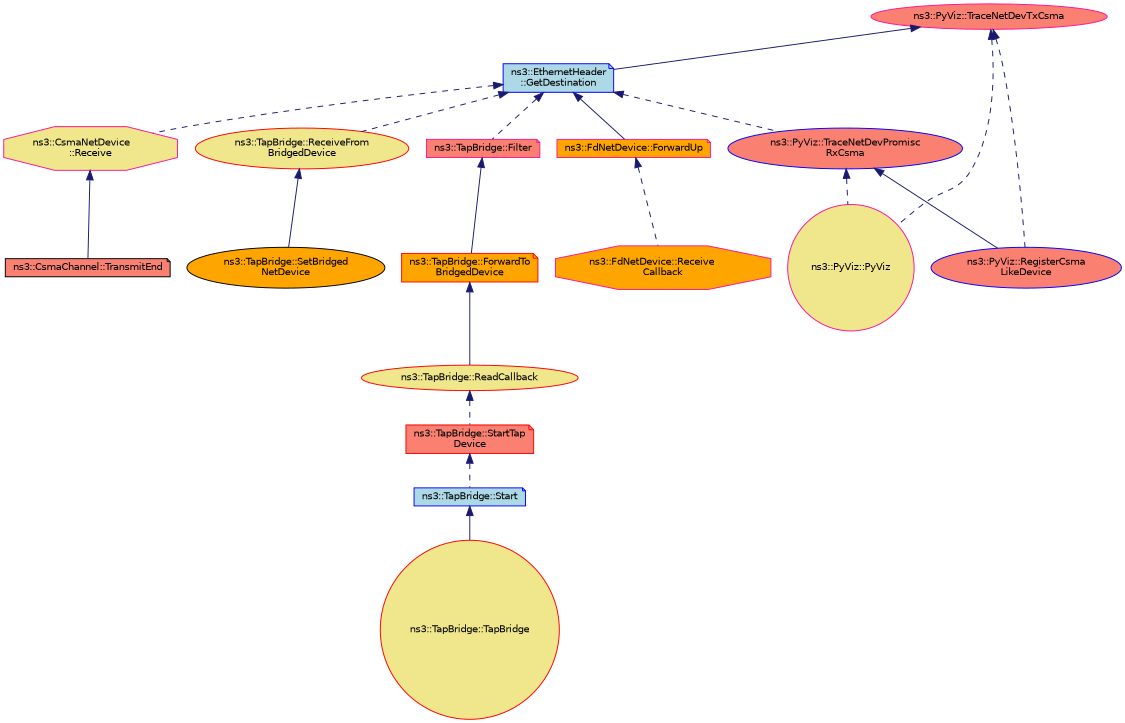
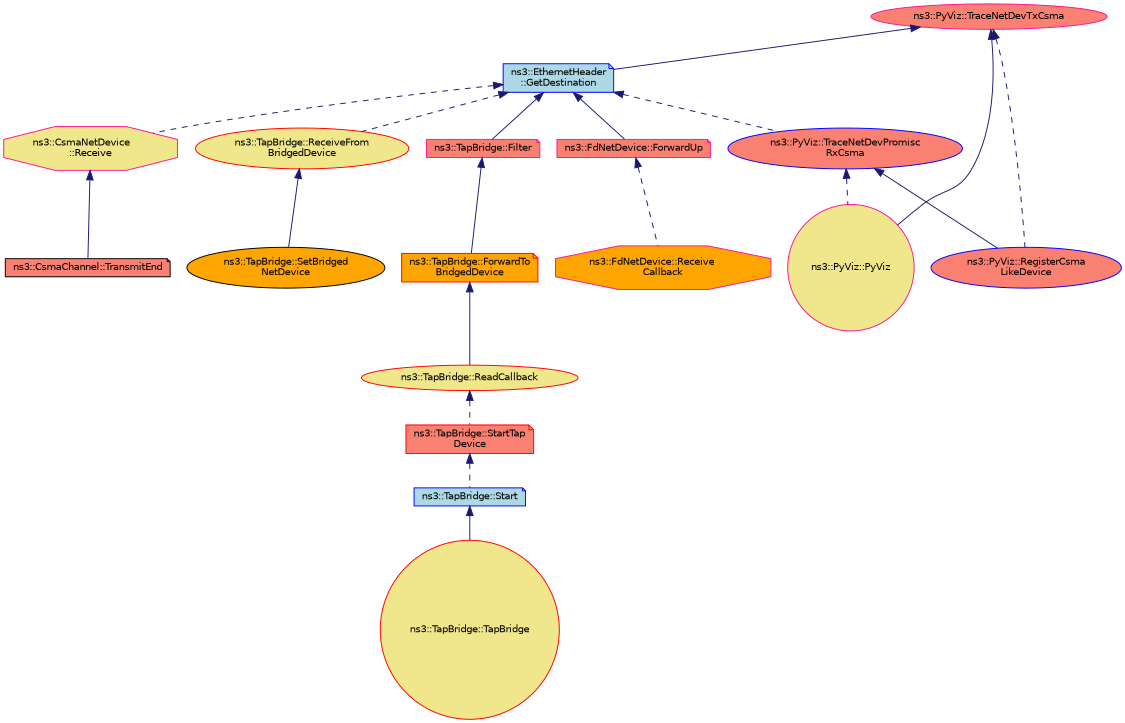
(514, 119) -> (514, 119)
(634, 148) -> (634, 148)
(980, 151) -> (980, 151)
